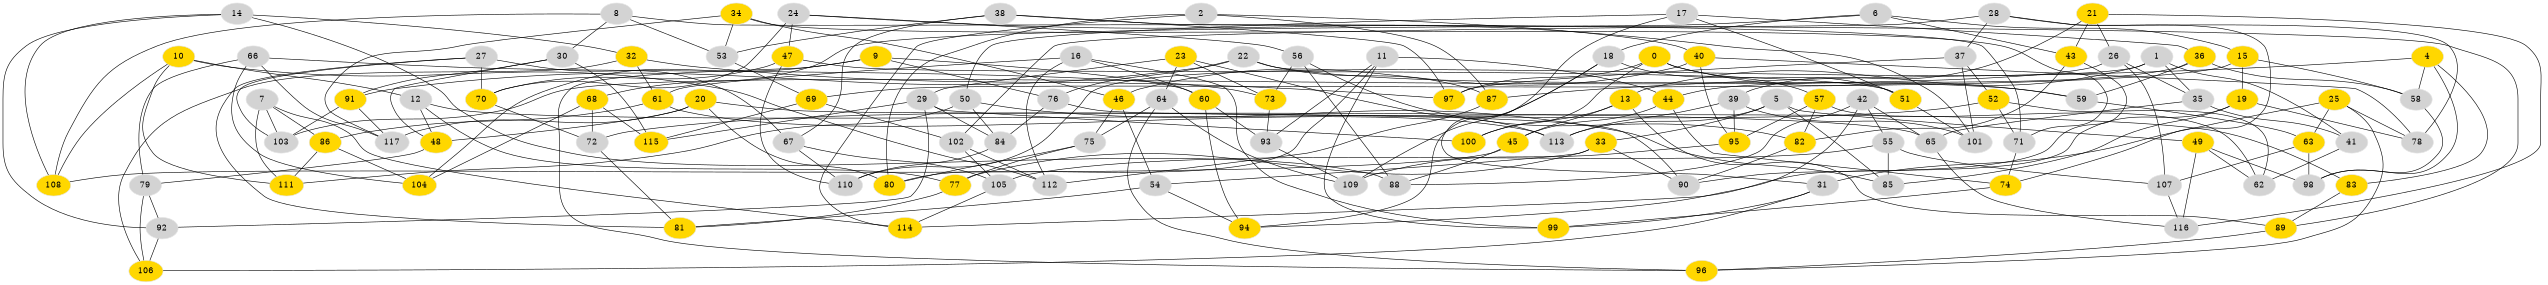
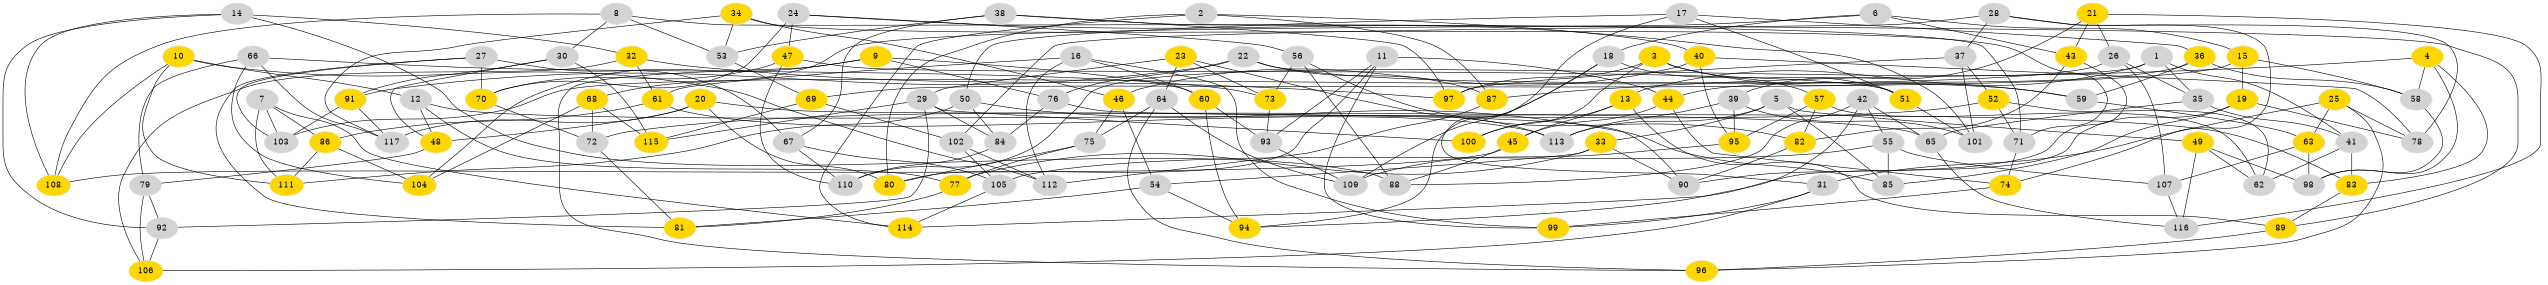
(1655, 57) -> (1655, 57)
none -> (2352, 164)
